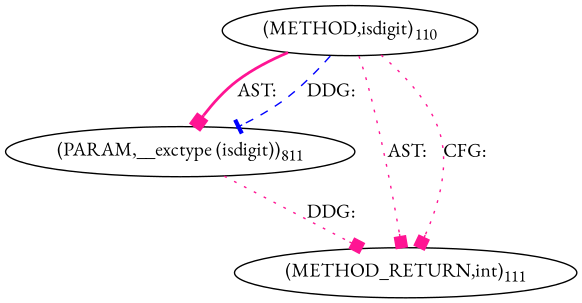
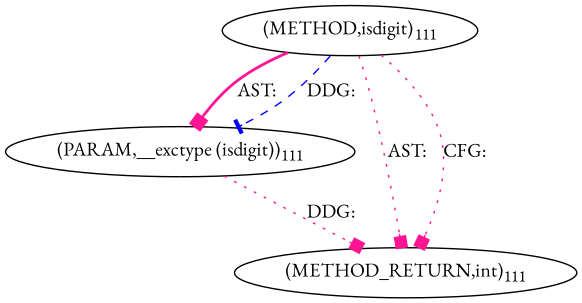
(426, 29) -> (426, 29)
(292, 150) -> (292, 150)
